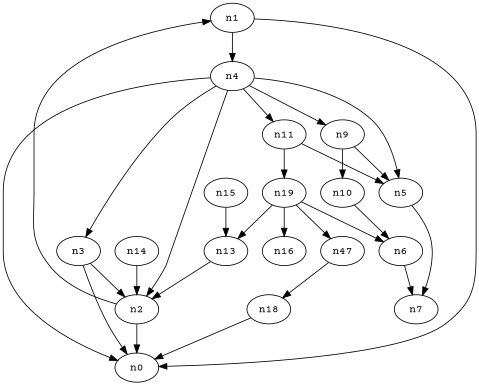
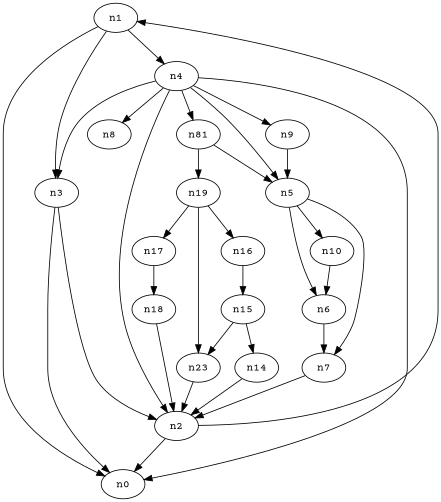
none -> (69, 97)
none -> (109, 134)
(284, 134) -> (198, 134)
(343, 158) -> (307, 219)
(339, 220) -> (298, 249)
(226, 251) -> (198, 368)
(343, 251) -> (154, 251)
none -> (243, 276)
none -> (249, 334)
(207, 337) -> (164, 364)
none -> (254, 395)
